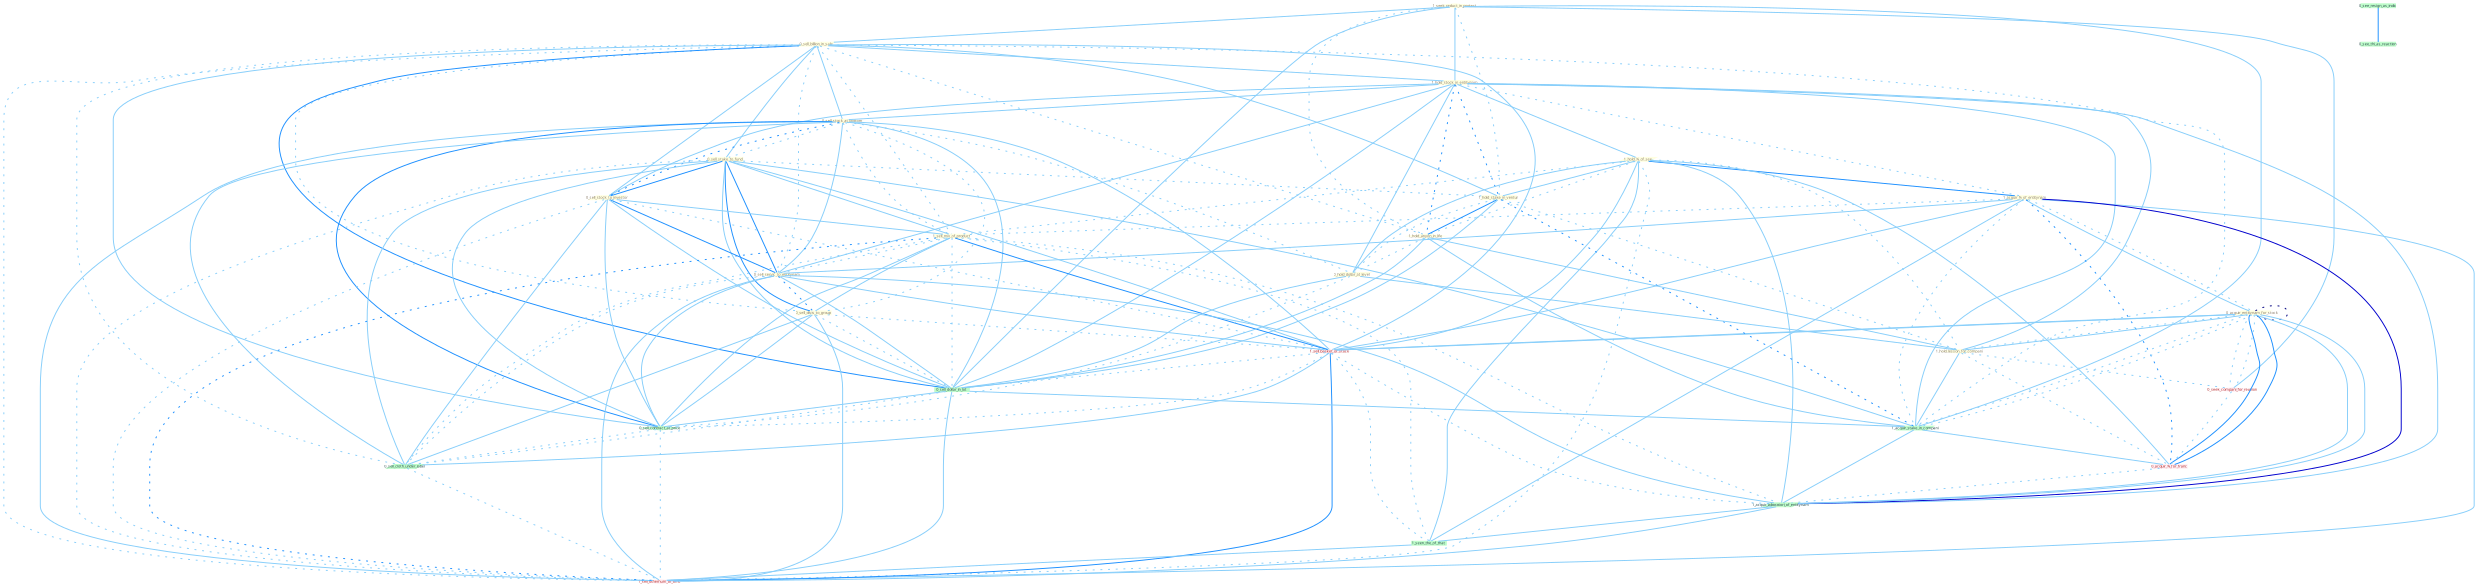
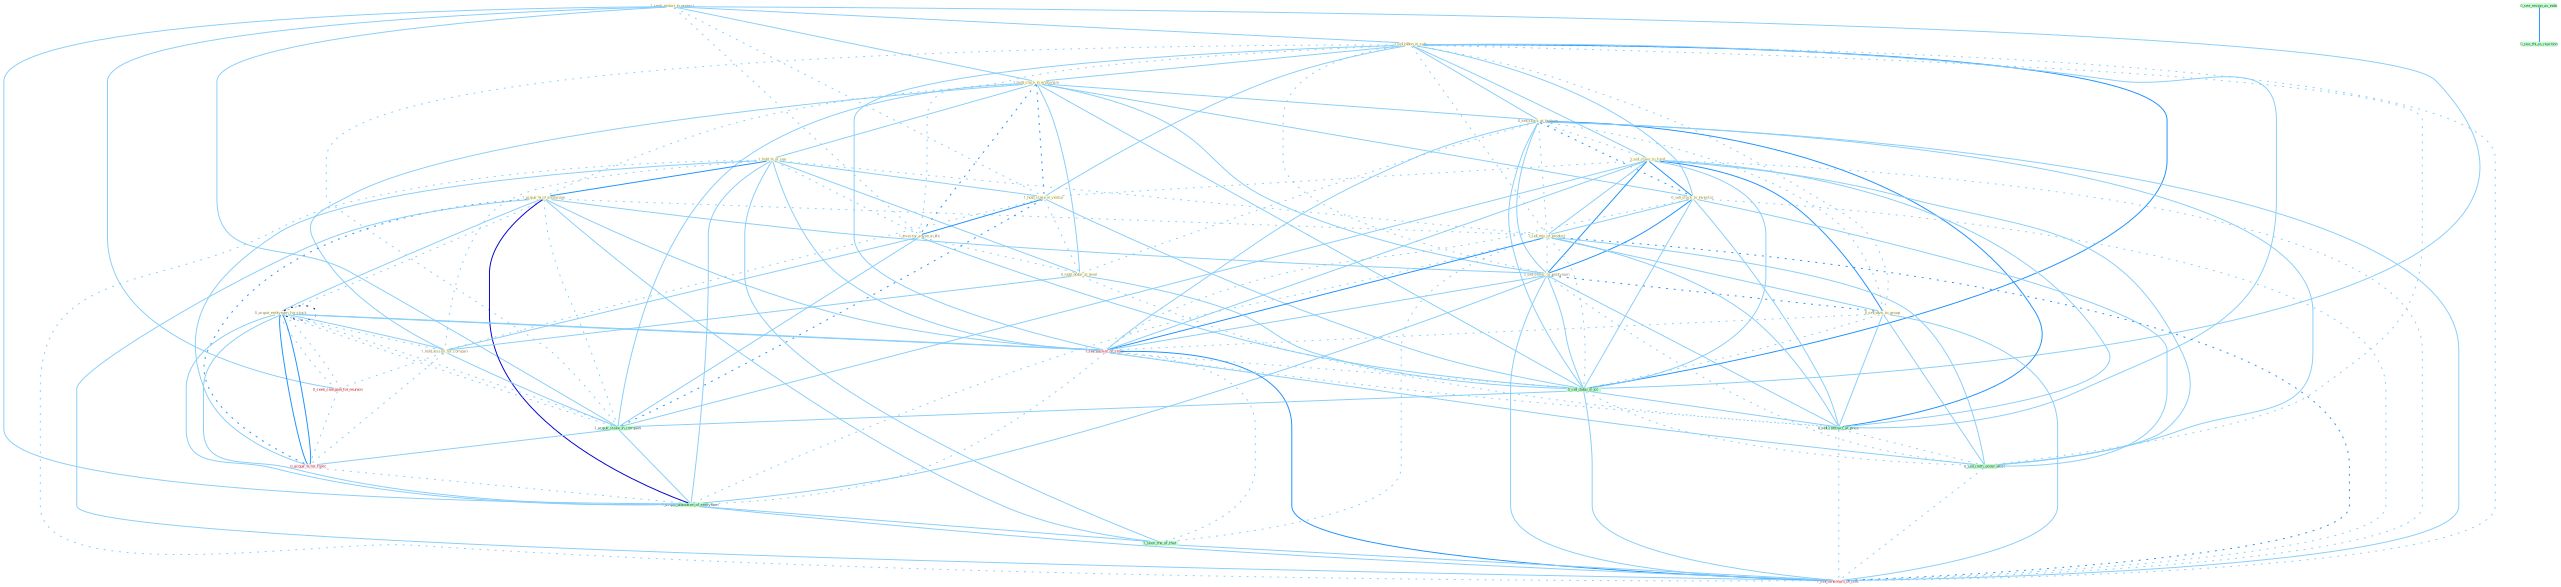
(2350, 208) -> (4, 262)
(1426, 236) -> (919, 236)
(649, 294) -> (1822, 279)
